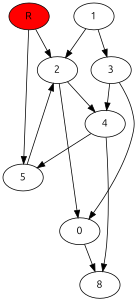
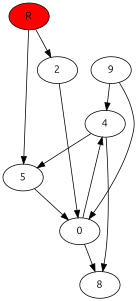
(94, 16) -> none
(111, 70) -> (111, 70)
(79, 94) -> (92, 181)
(39, 127) -> (49, 202)
